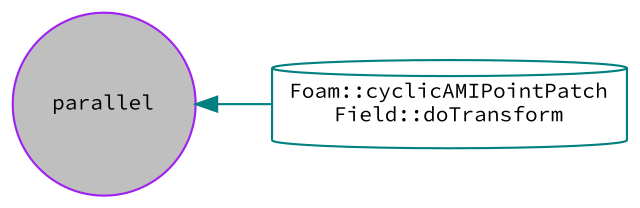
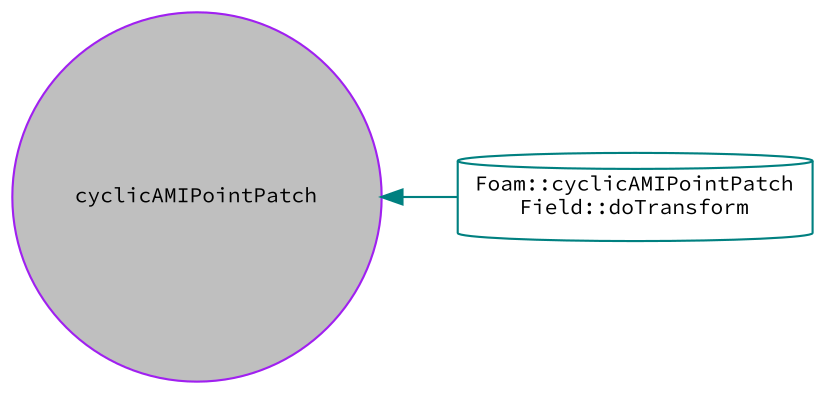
(104, 104) -> (197, 197)
